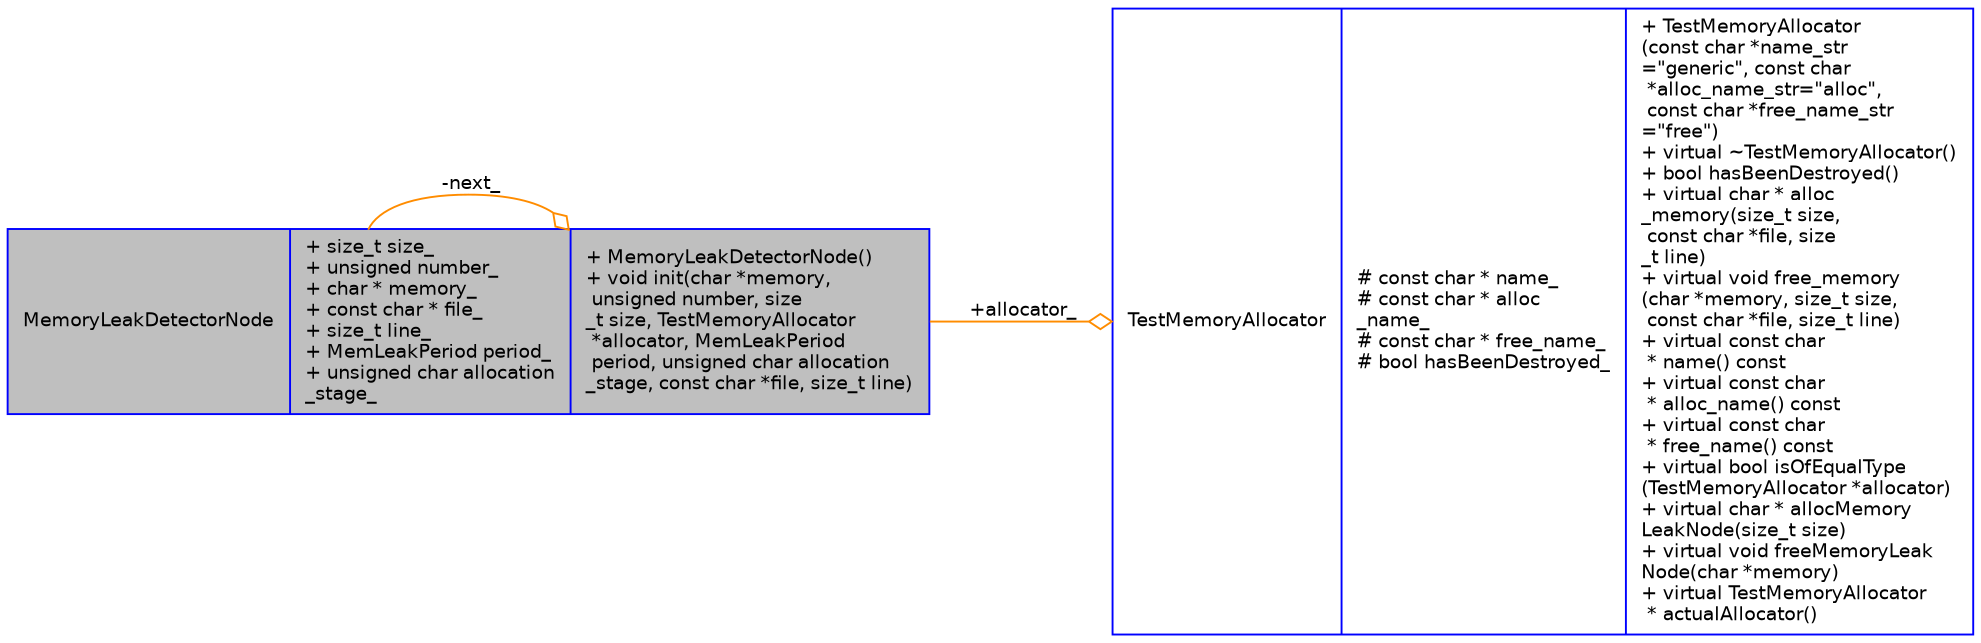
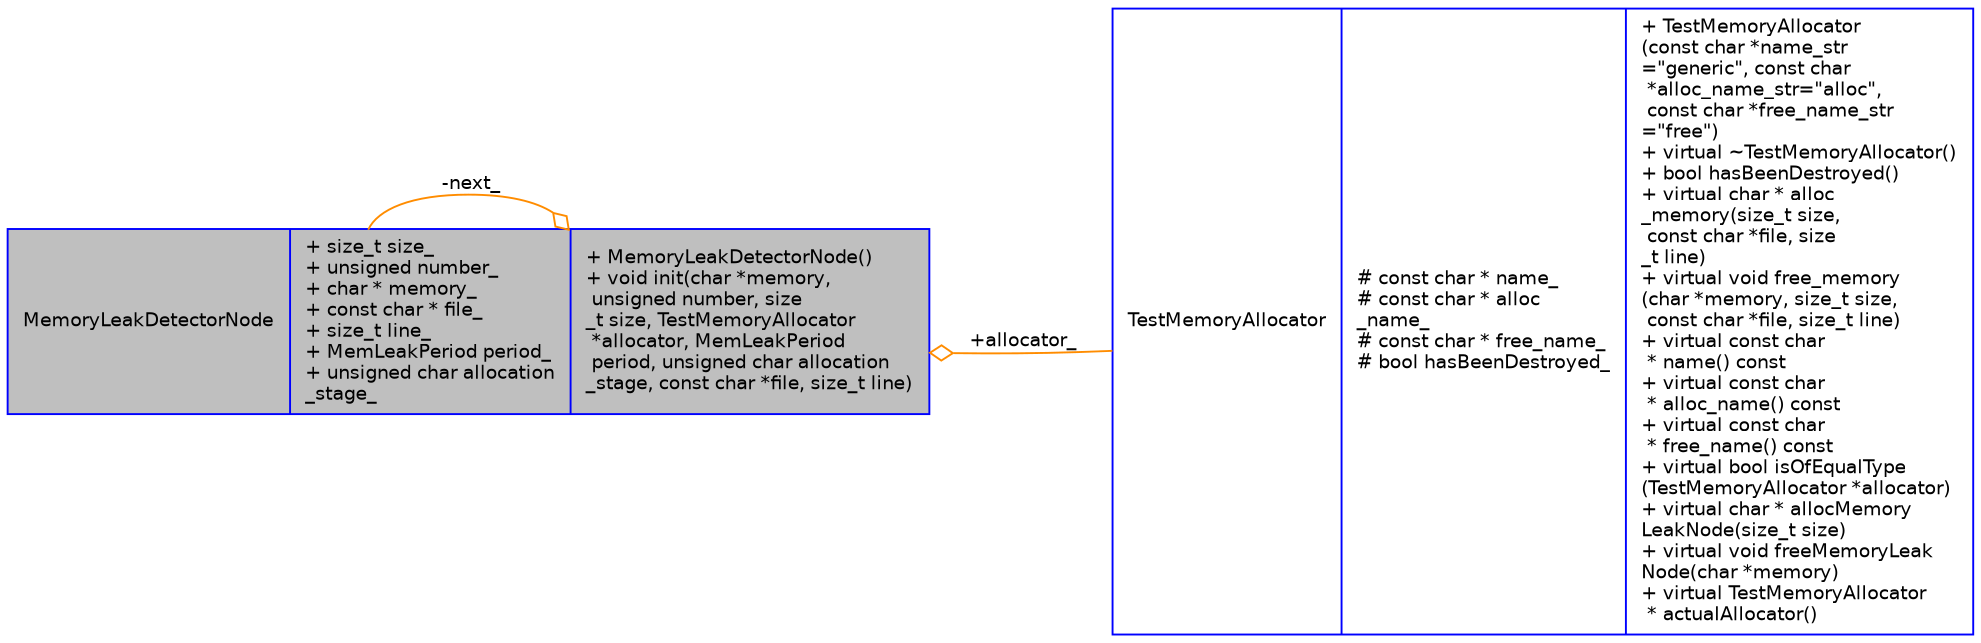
(1009, 322) -> (1033, 353)
